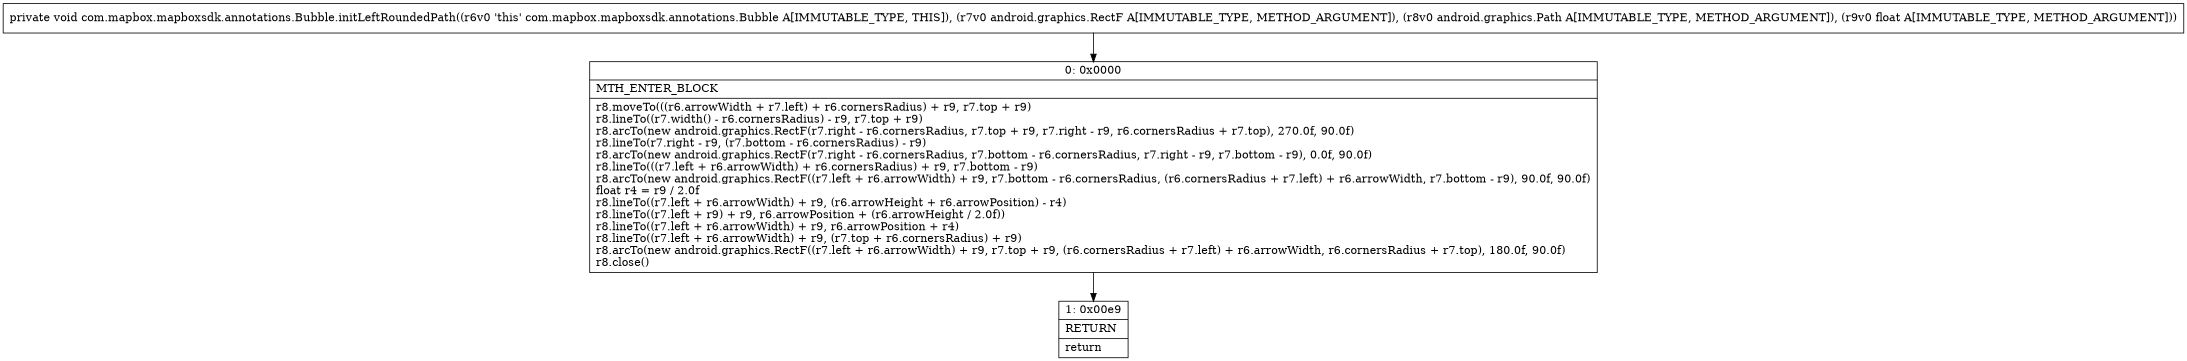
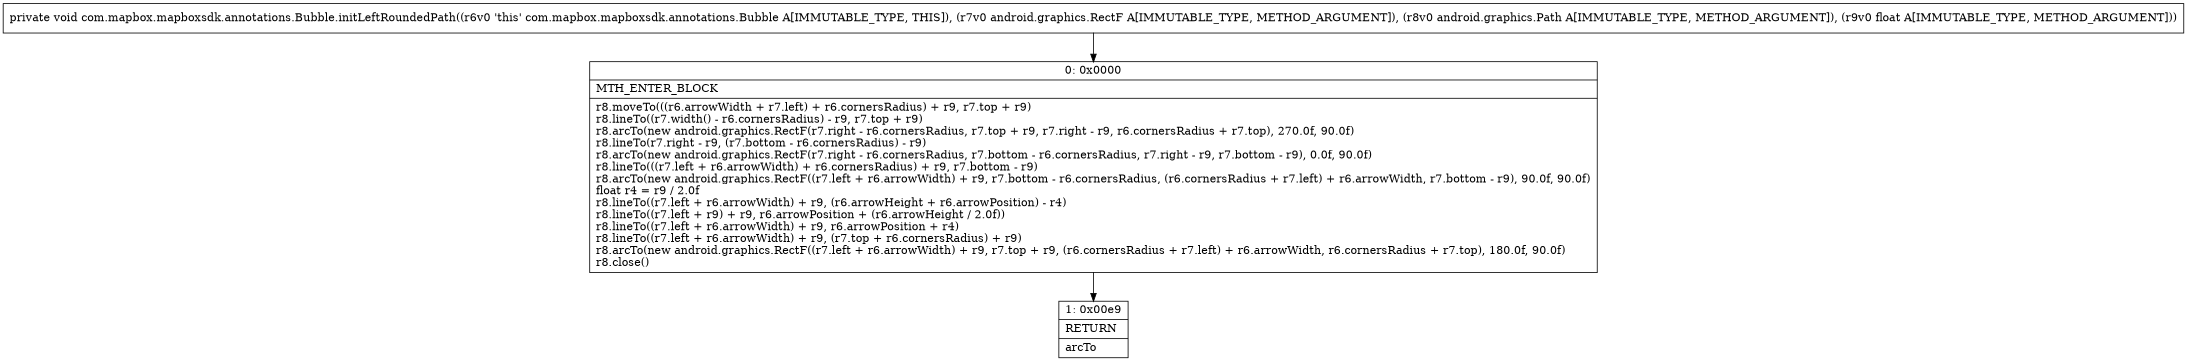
(1084, 348) -> (1081, 348)
